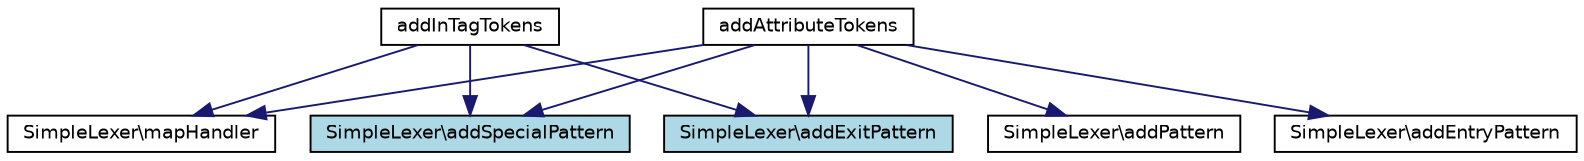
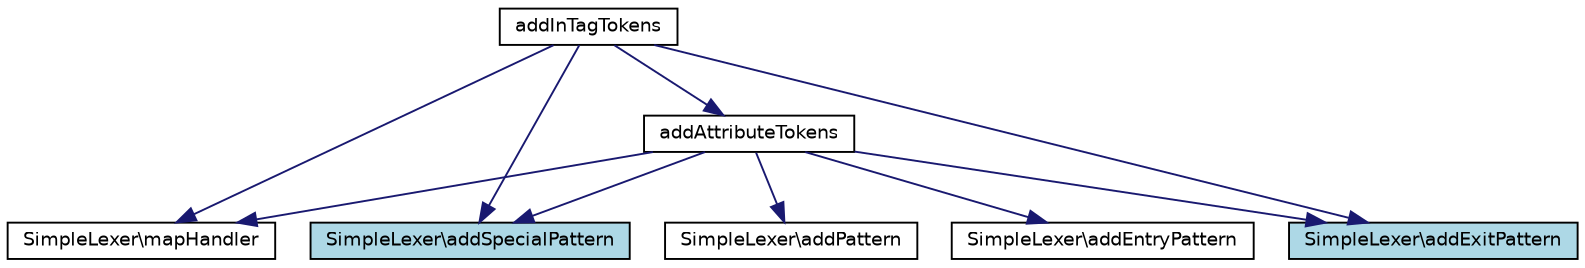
none -> (661, 75)
